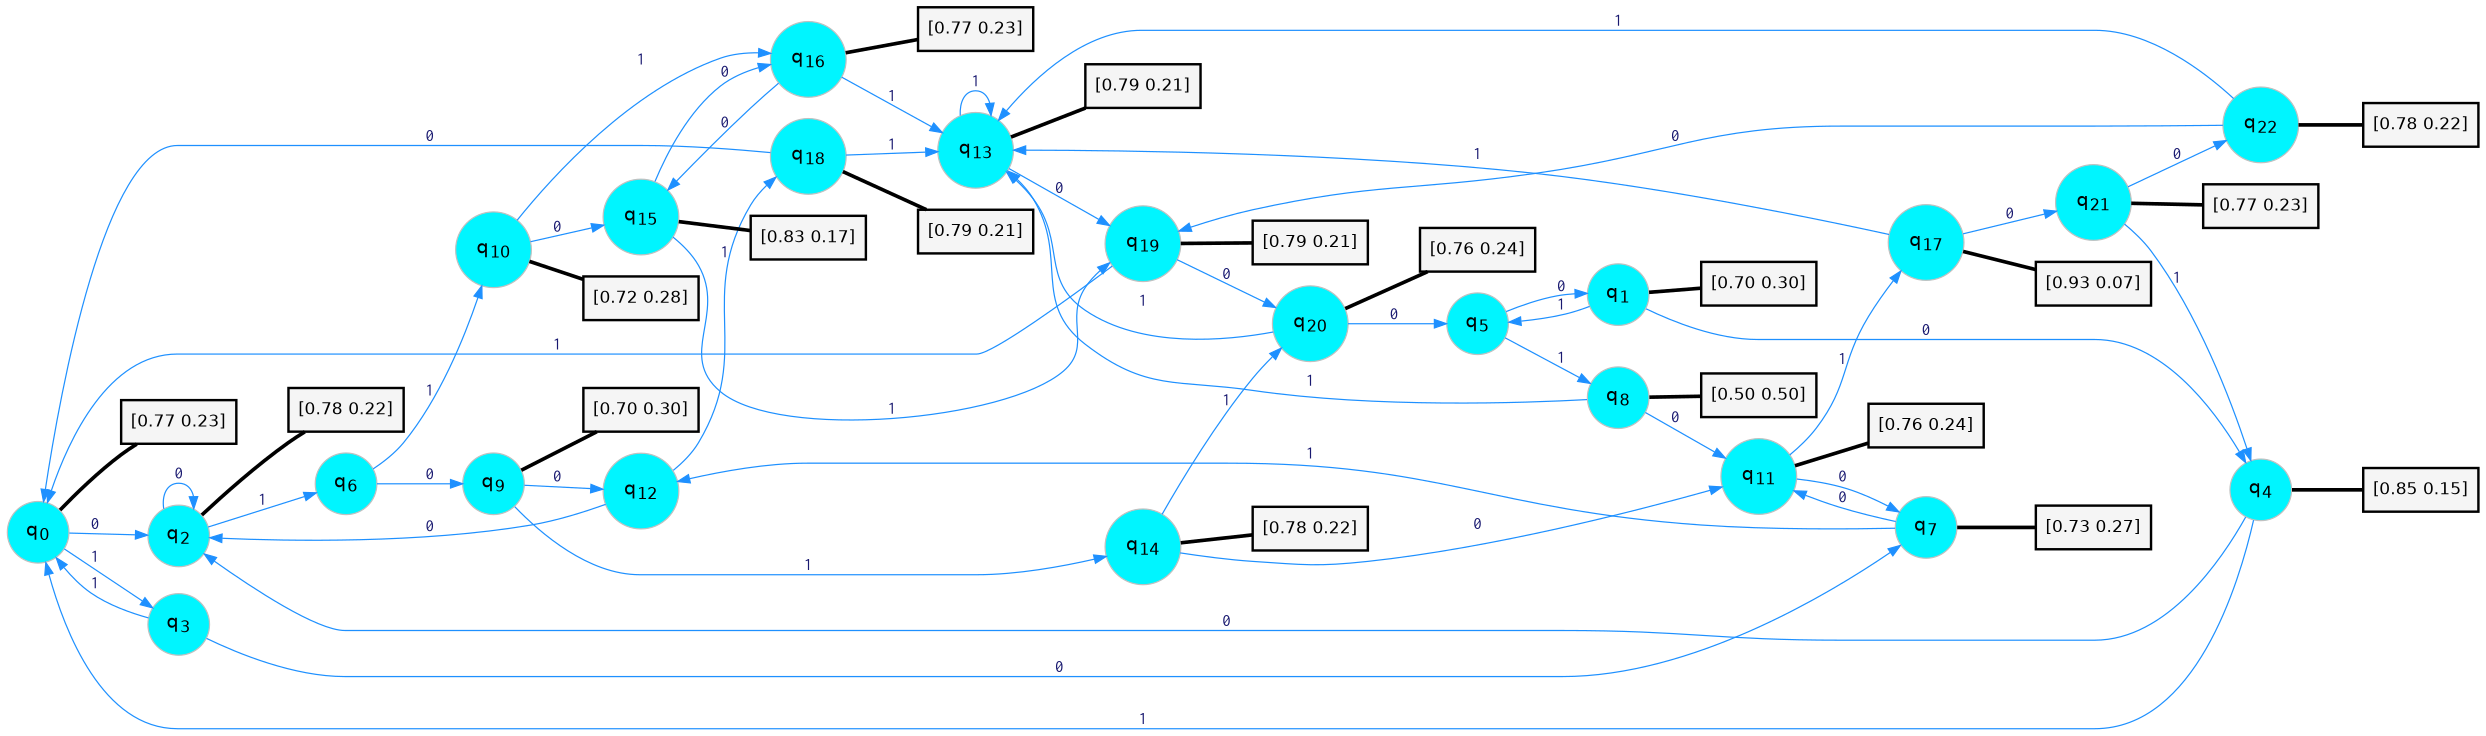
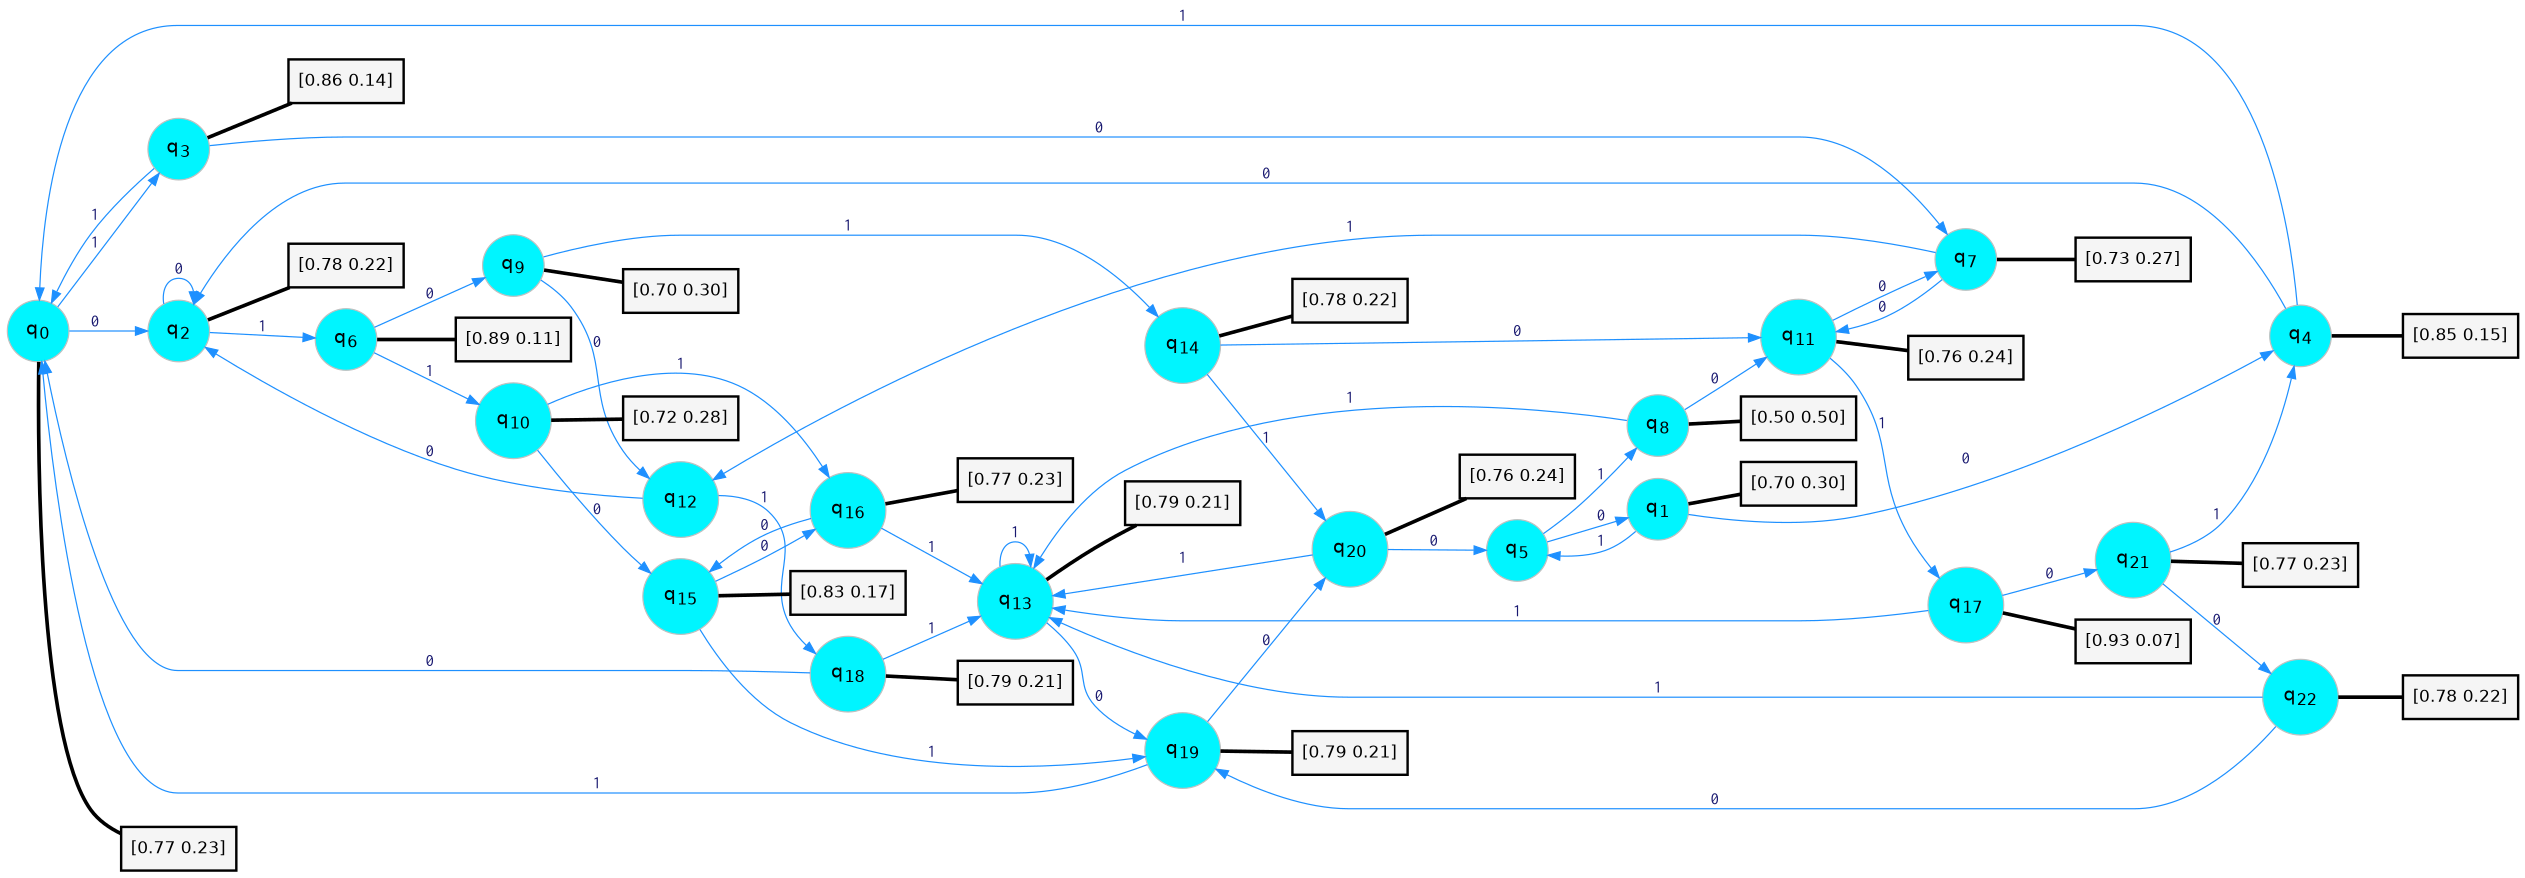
none -> (346, 81)
none -> (513, 340)
